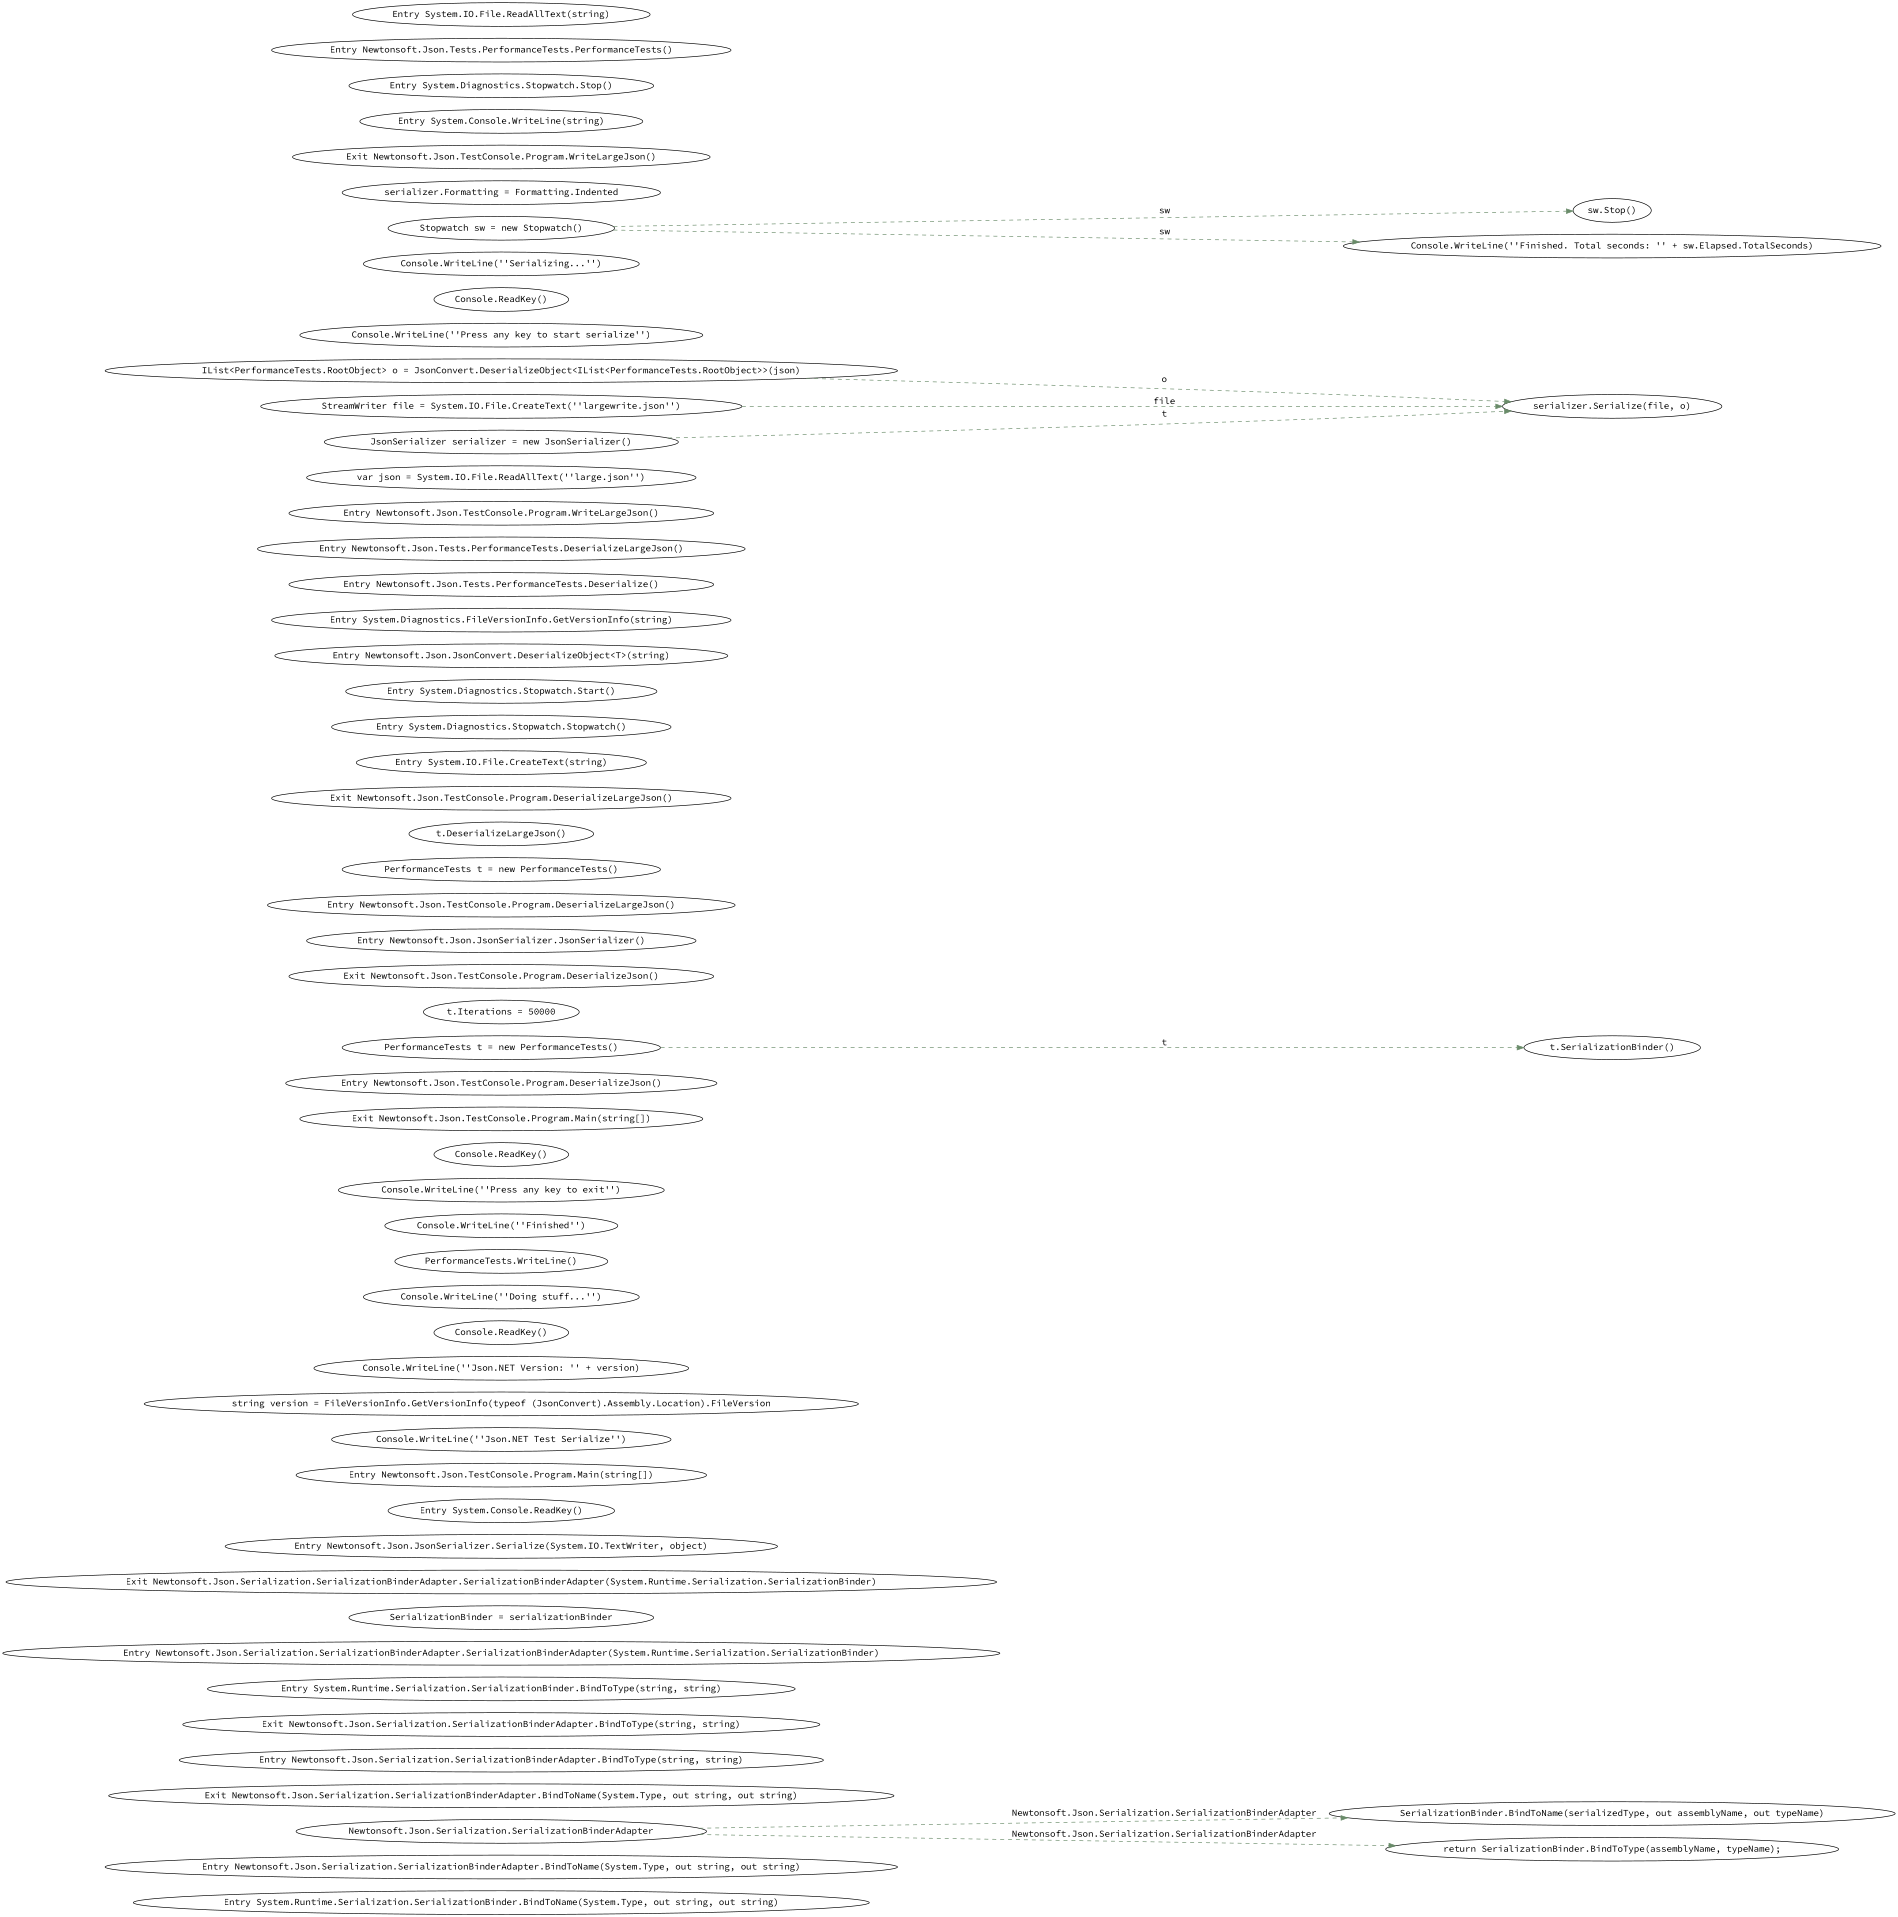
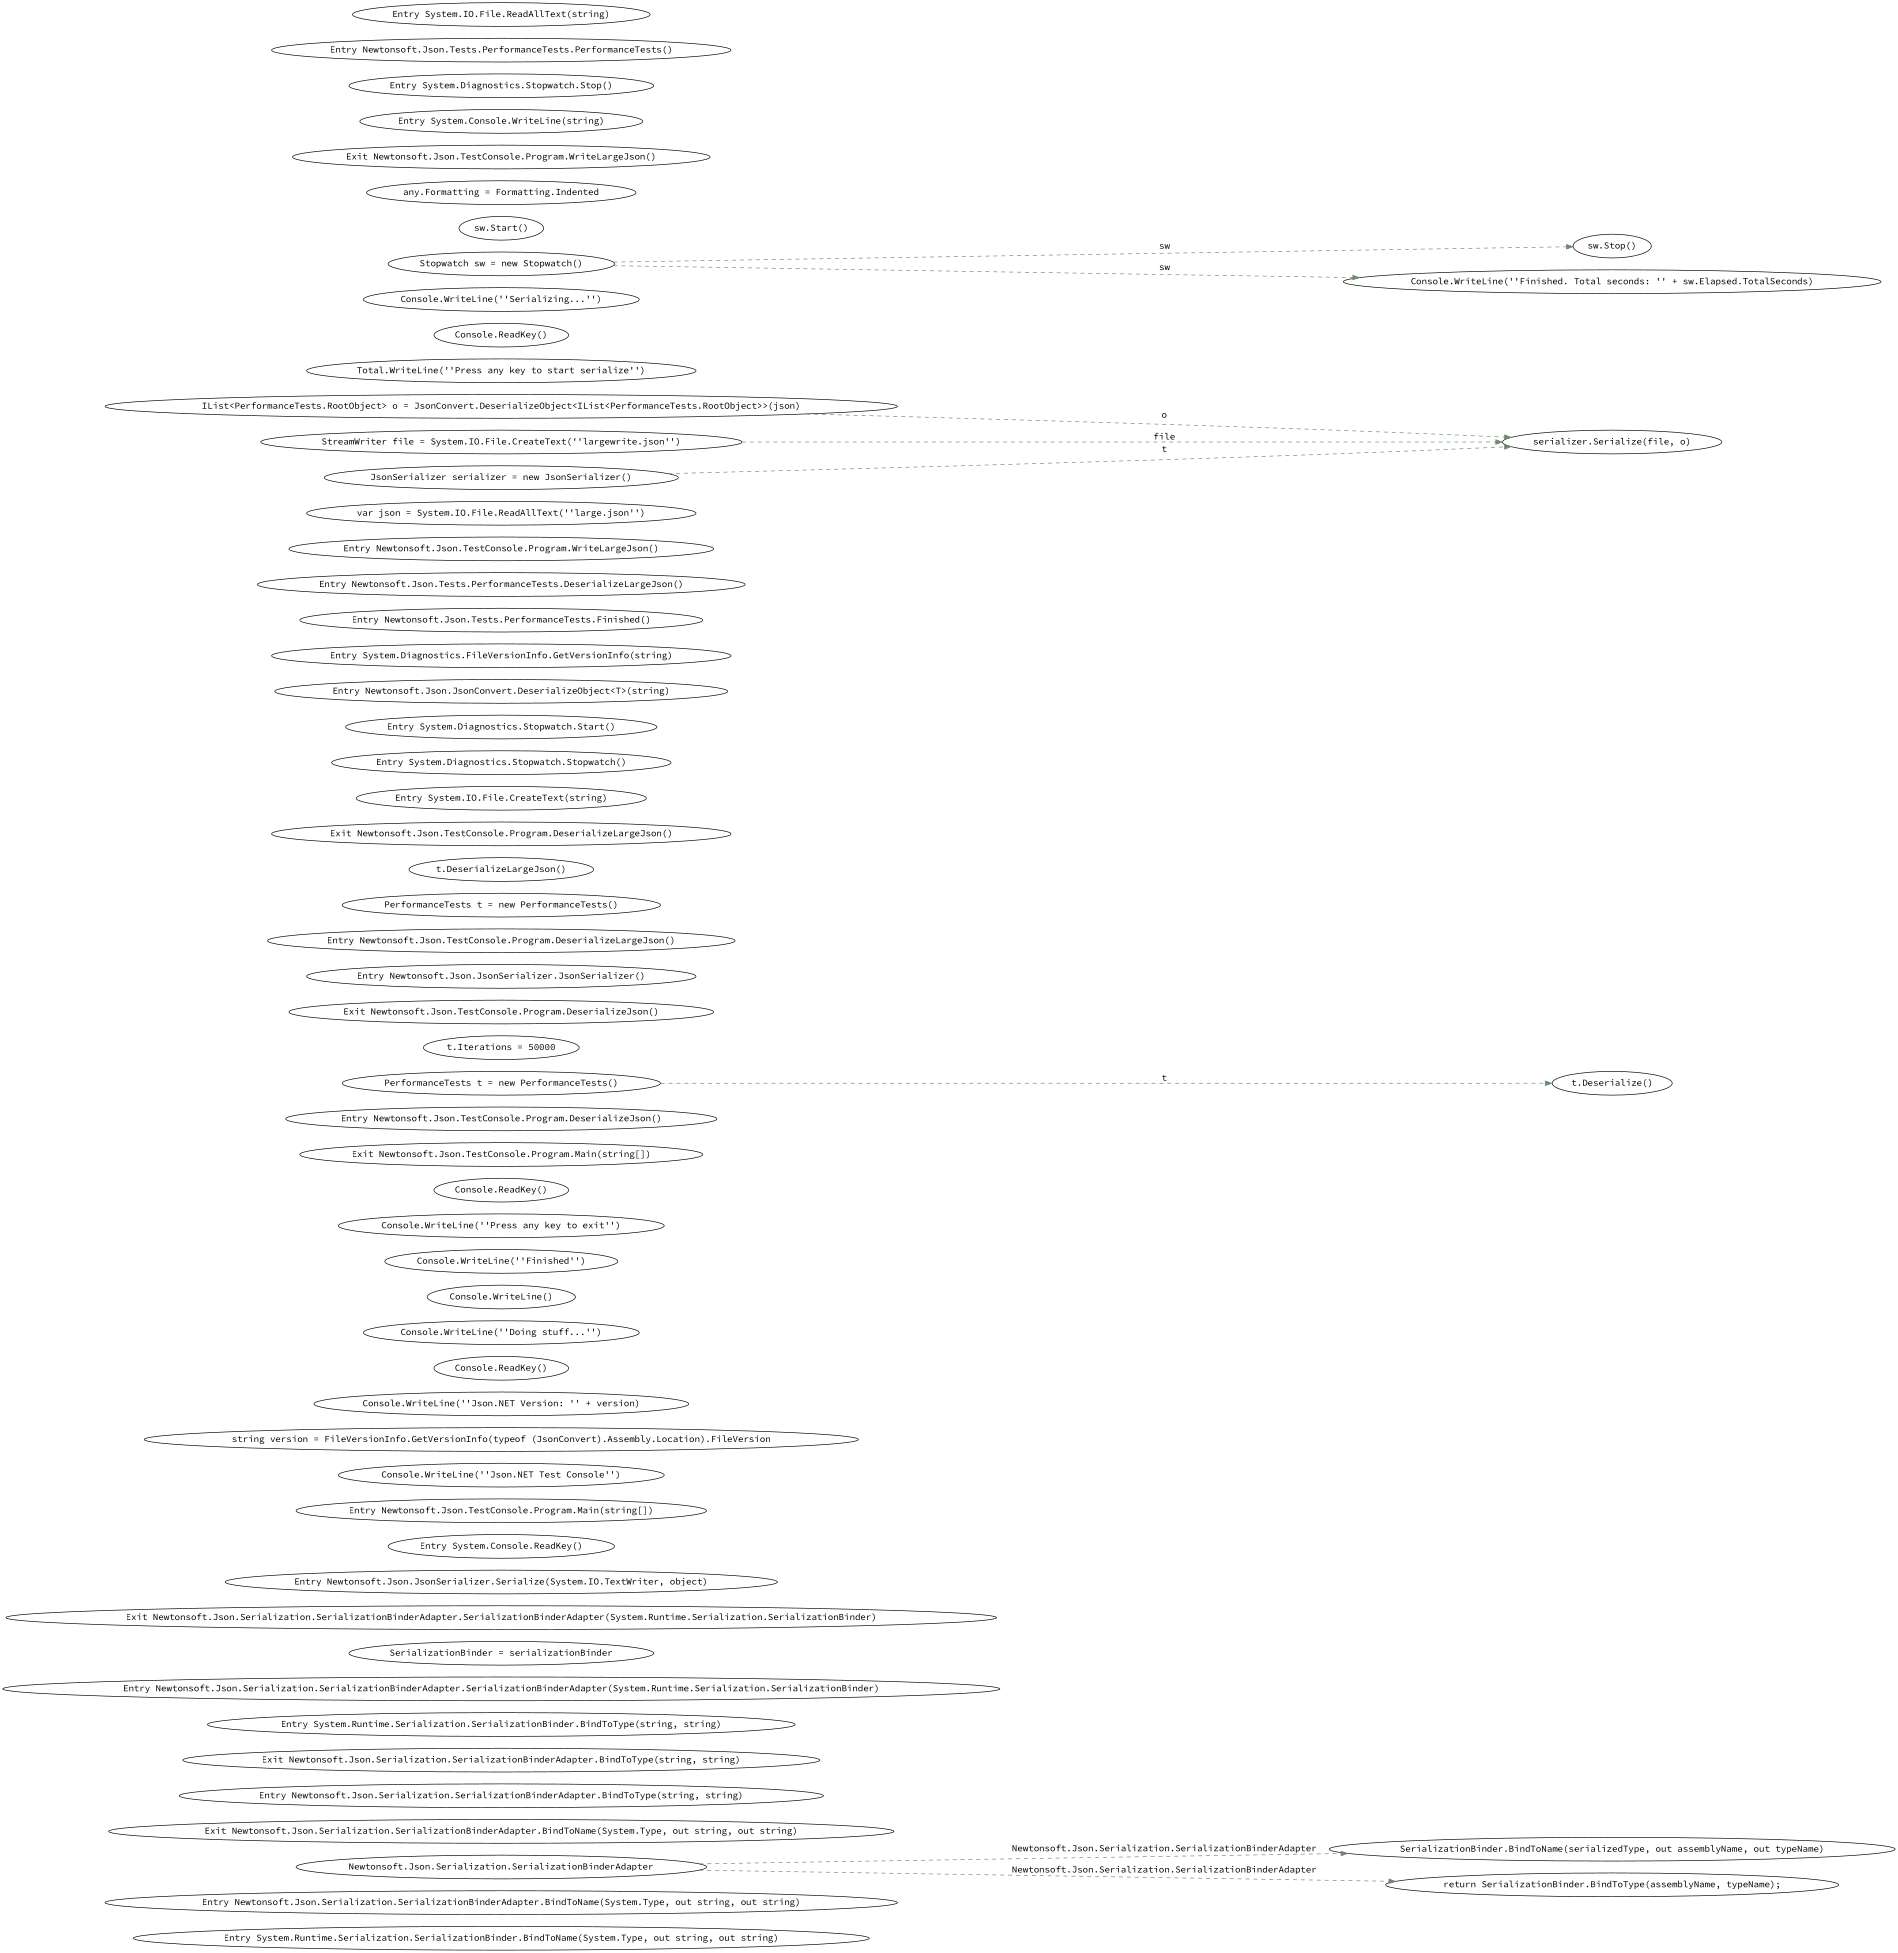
(501, 193) -> (501, 193)
none -> (501, 228)
(501, 335) -> (501, 371)
(501, 585) -> (501, 620)
(1612, 1048) -> (1612, 1083)
(501, 1261) -> (501, 1297)
(501, 1440) -> (501, 1475)
